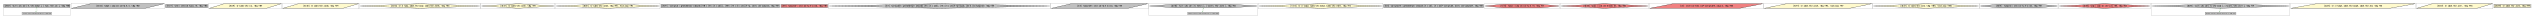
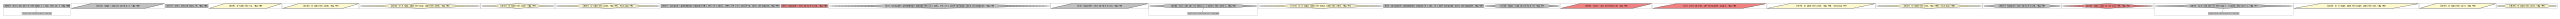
(1522, 6) -> (1522, 6)
(1604, 6) -> (1606, 6)
(2512, 6) -> (2527, 6)
